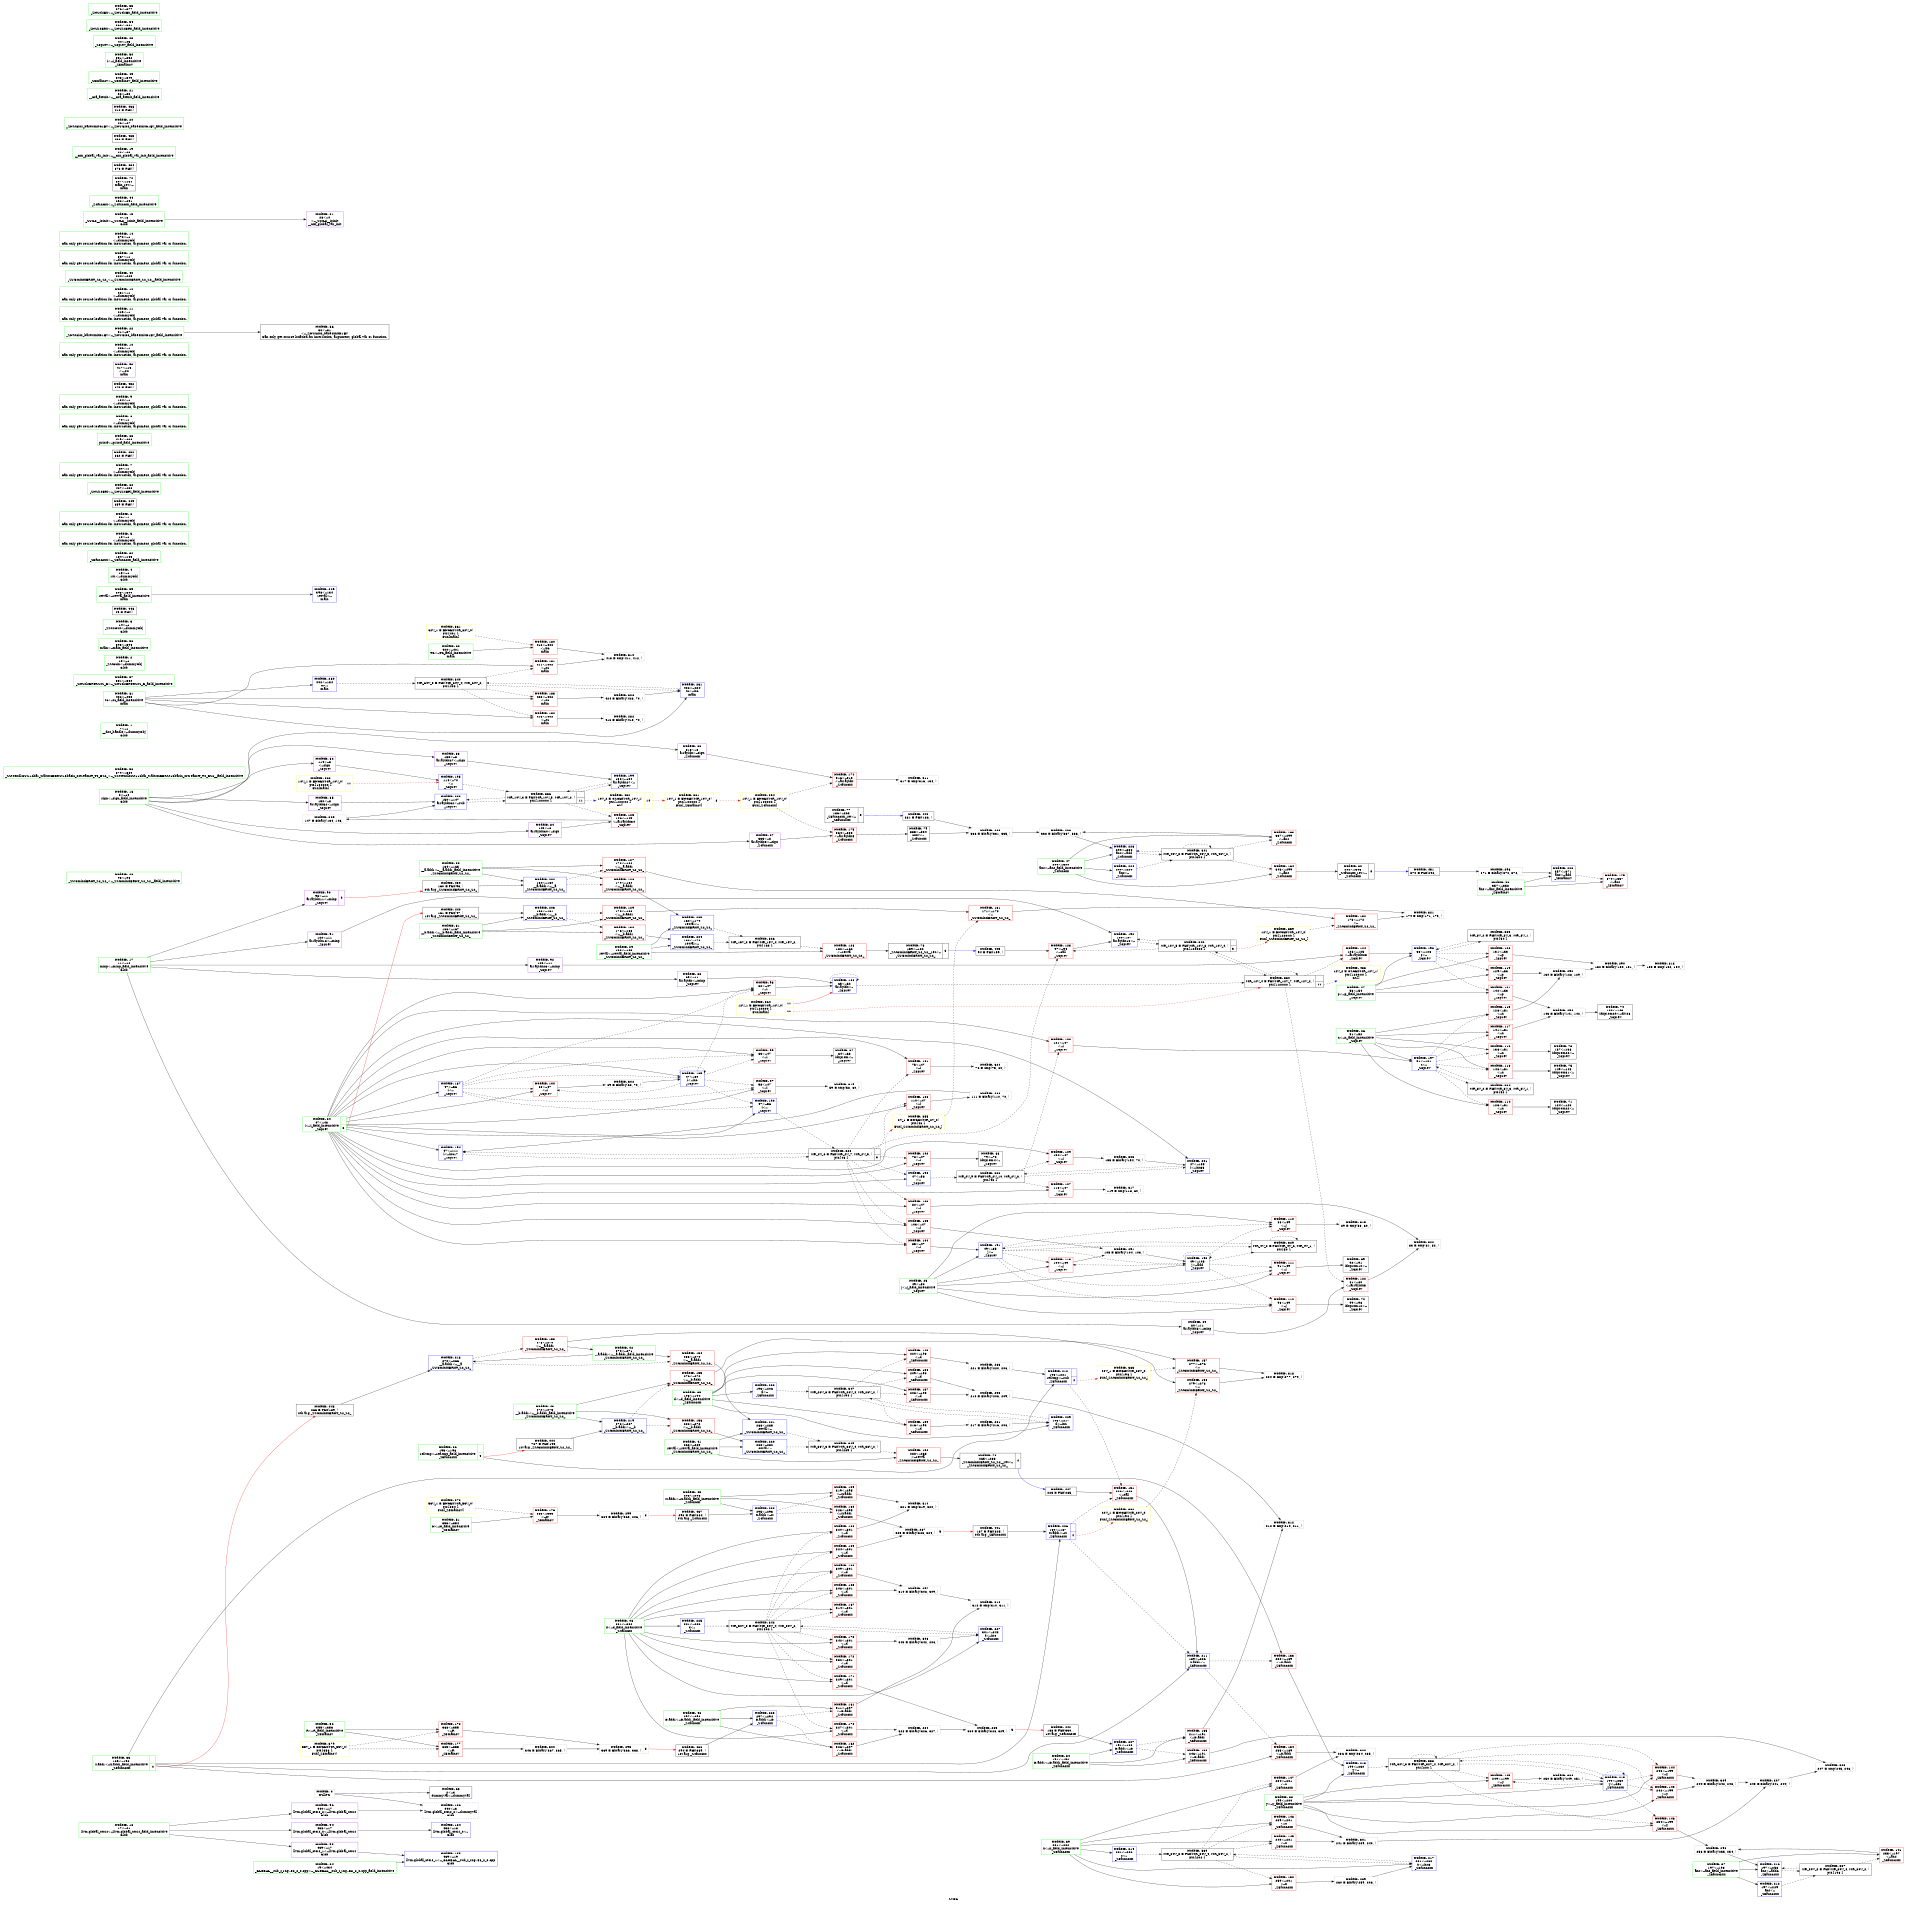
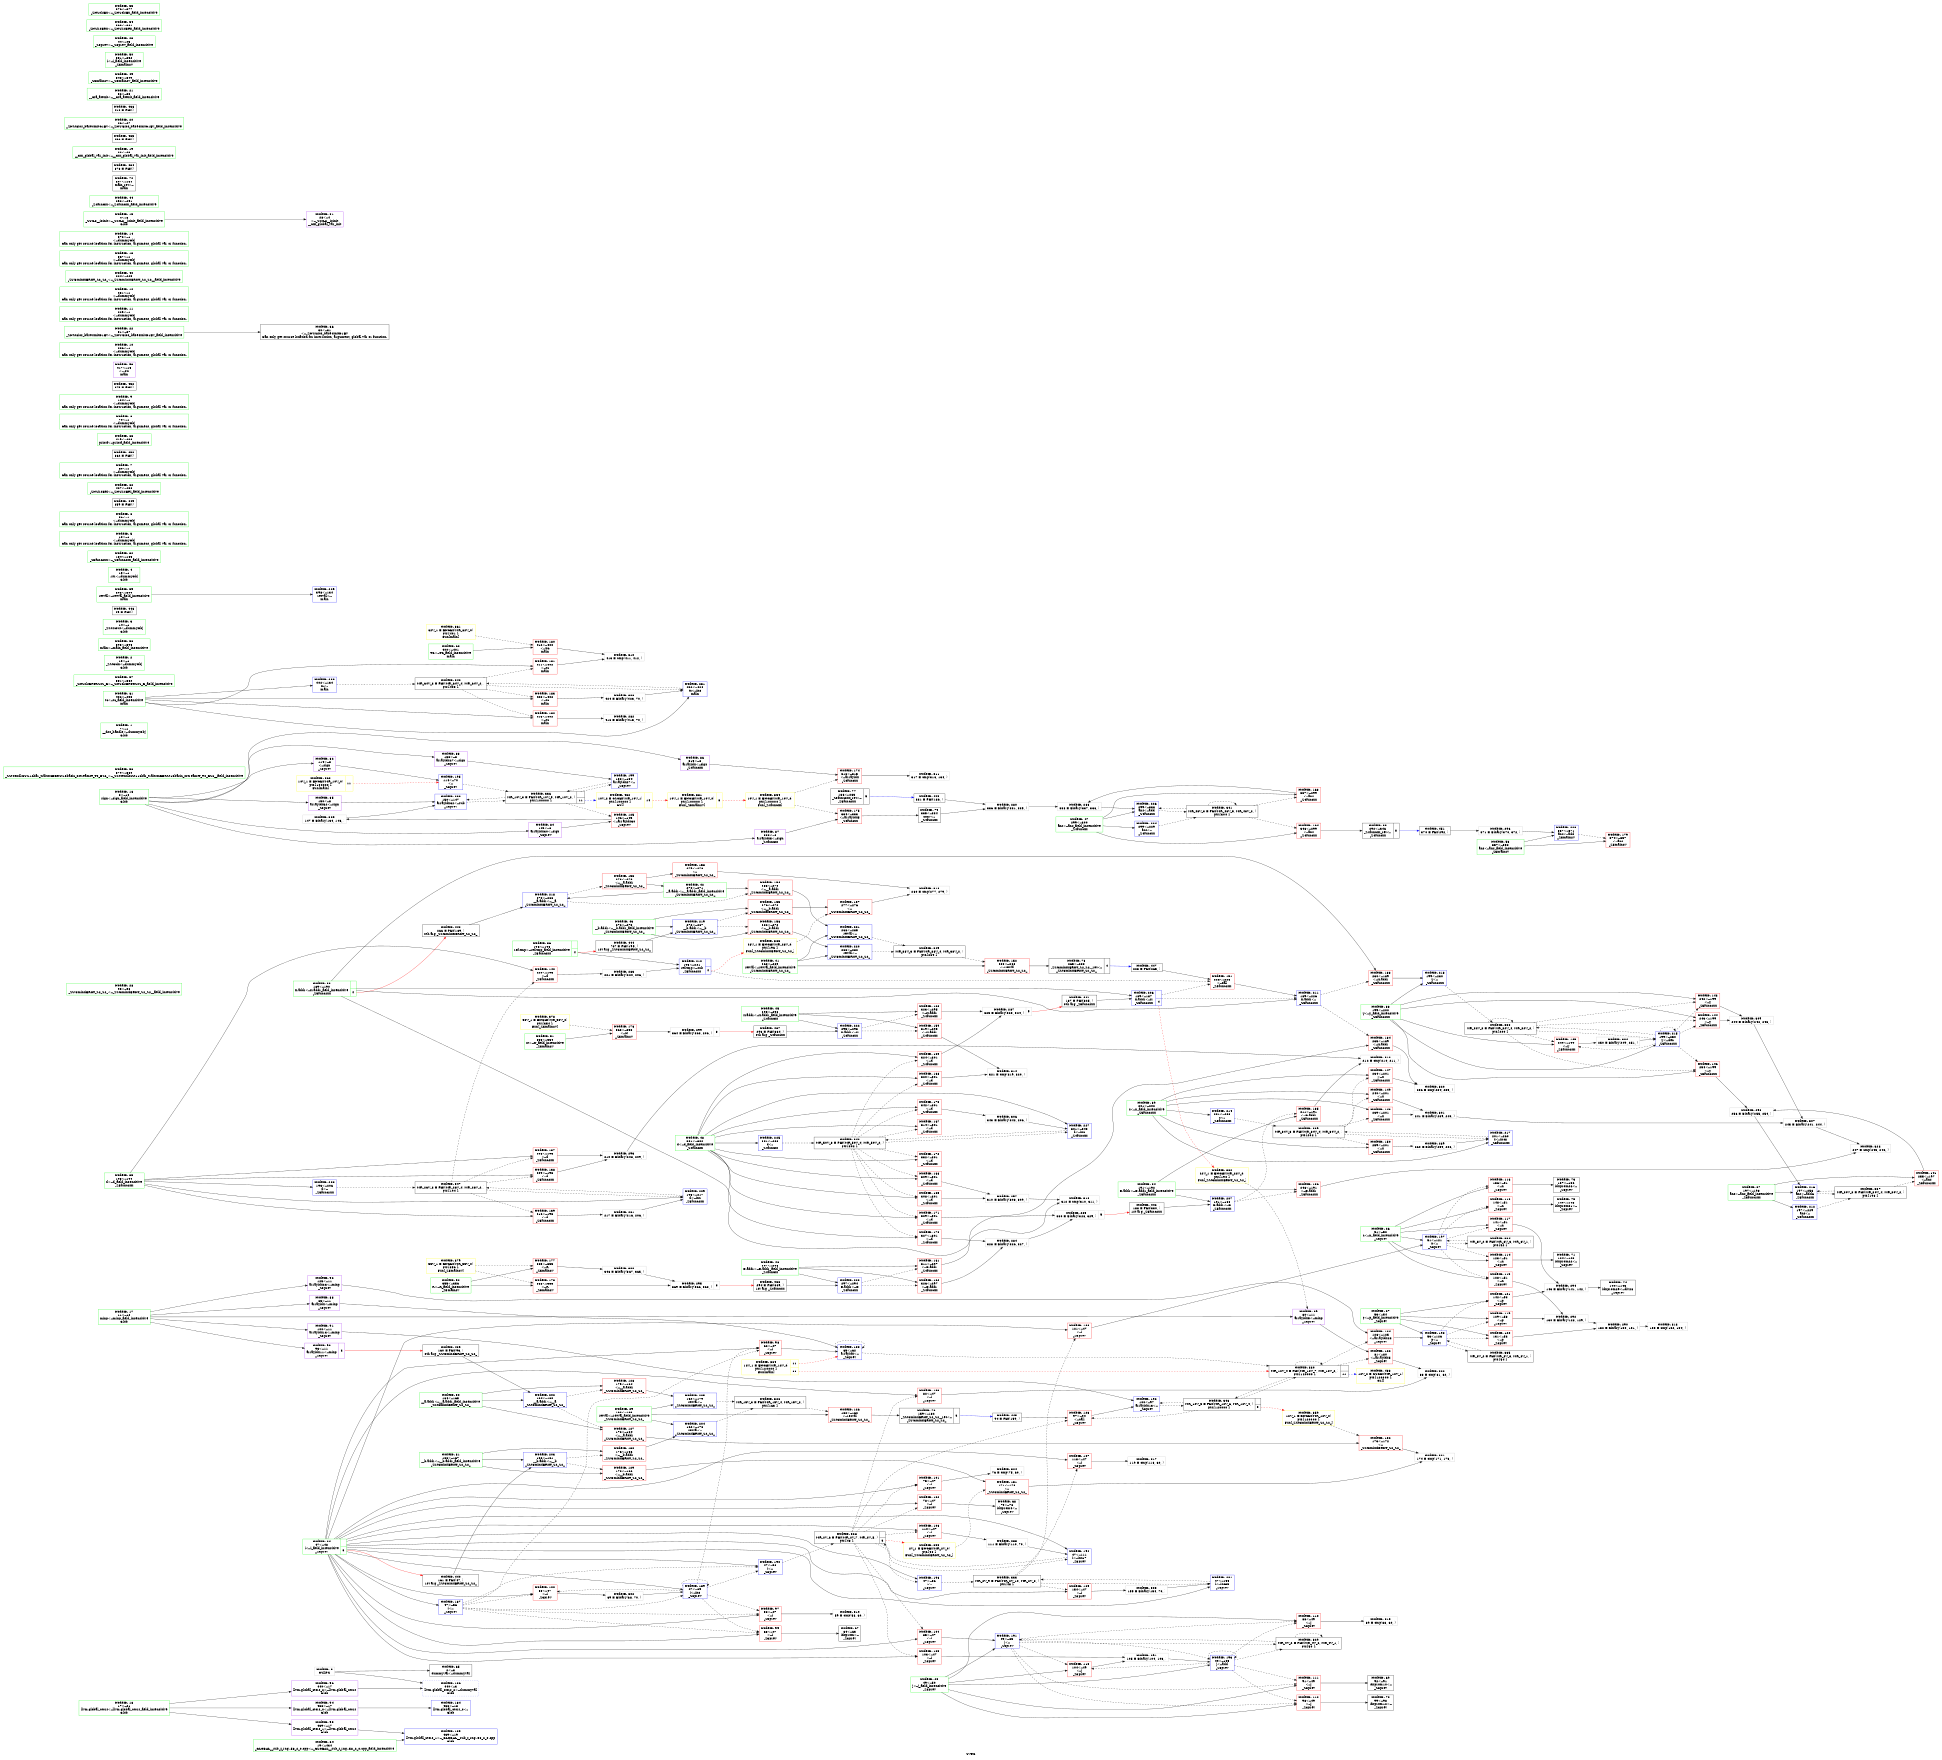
(812, 1000) -> (817, 1362)
(1180, 1455) -> (1288, 1238)
